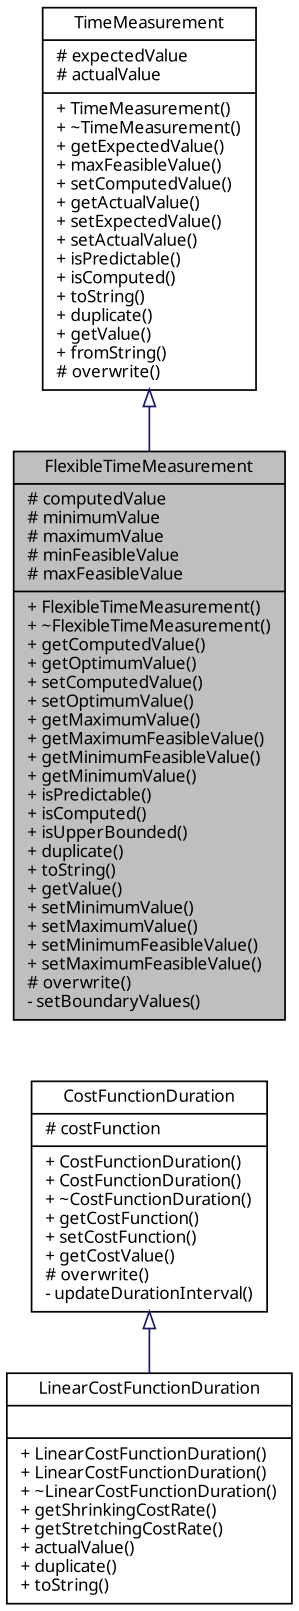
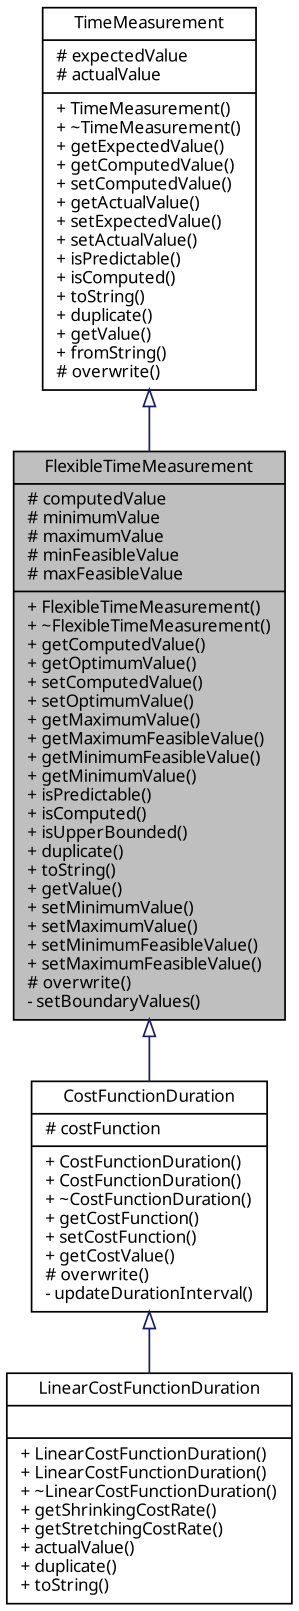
(139, 166) -> (146, 166)
none -> (149, 1059)
